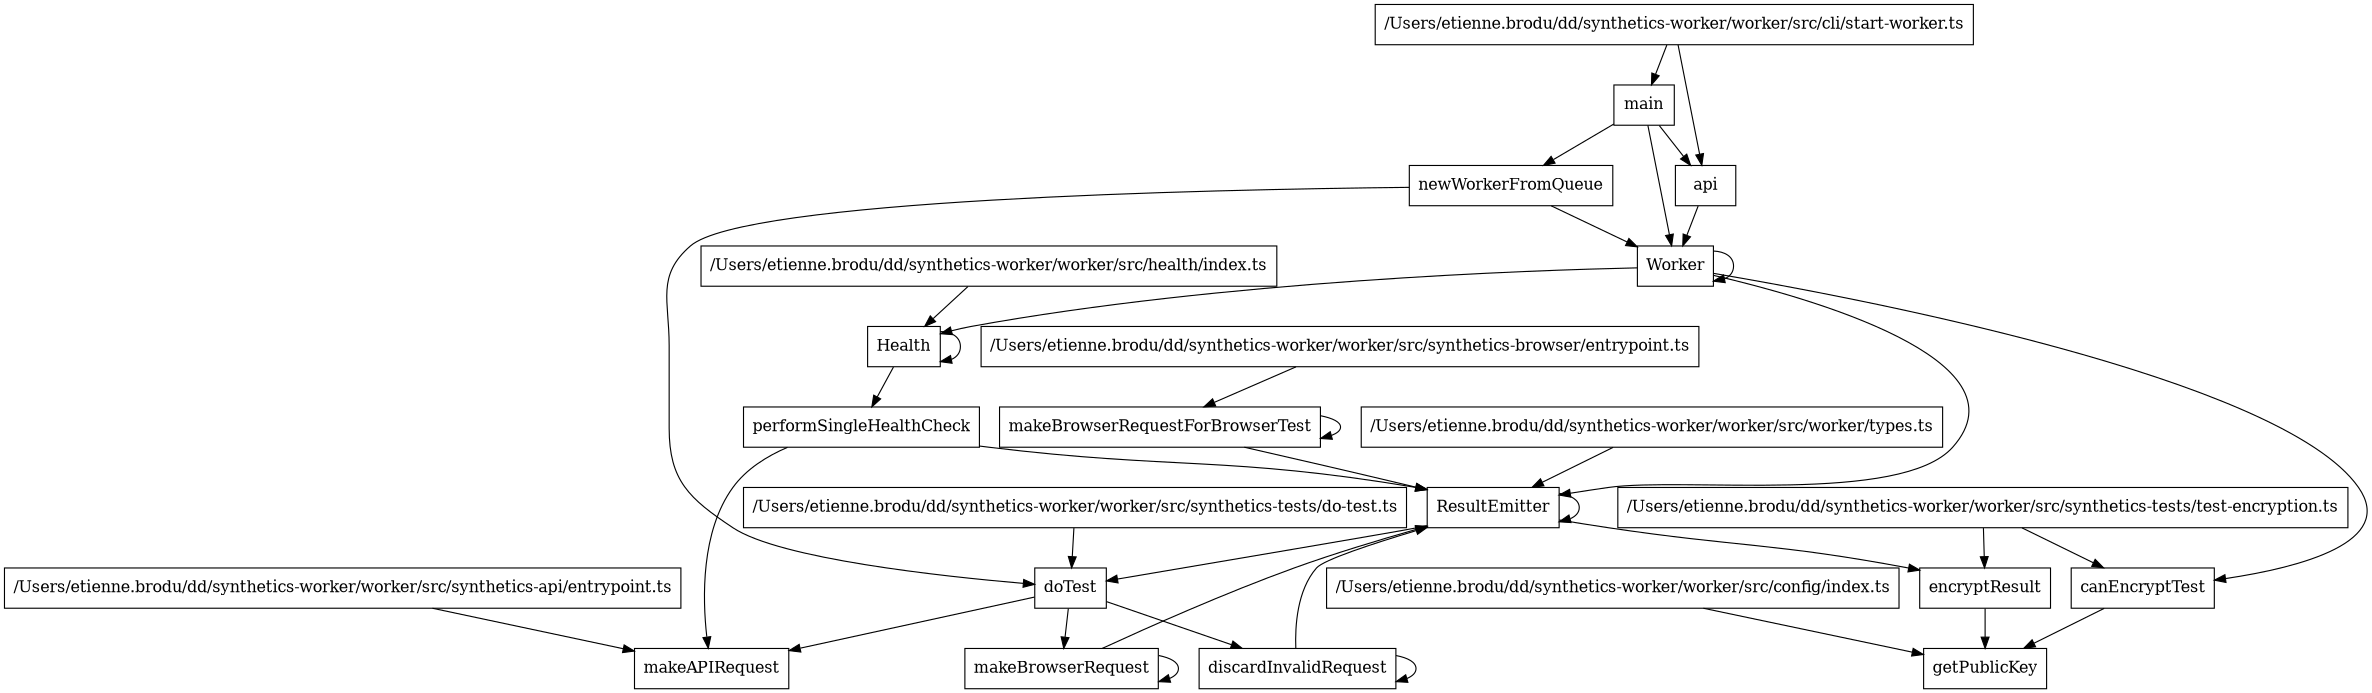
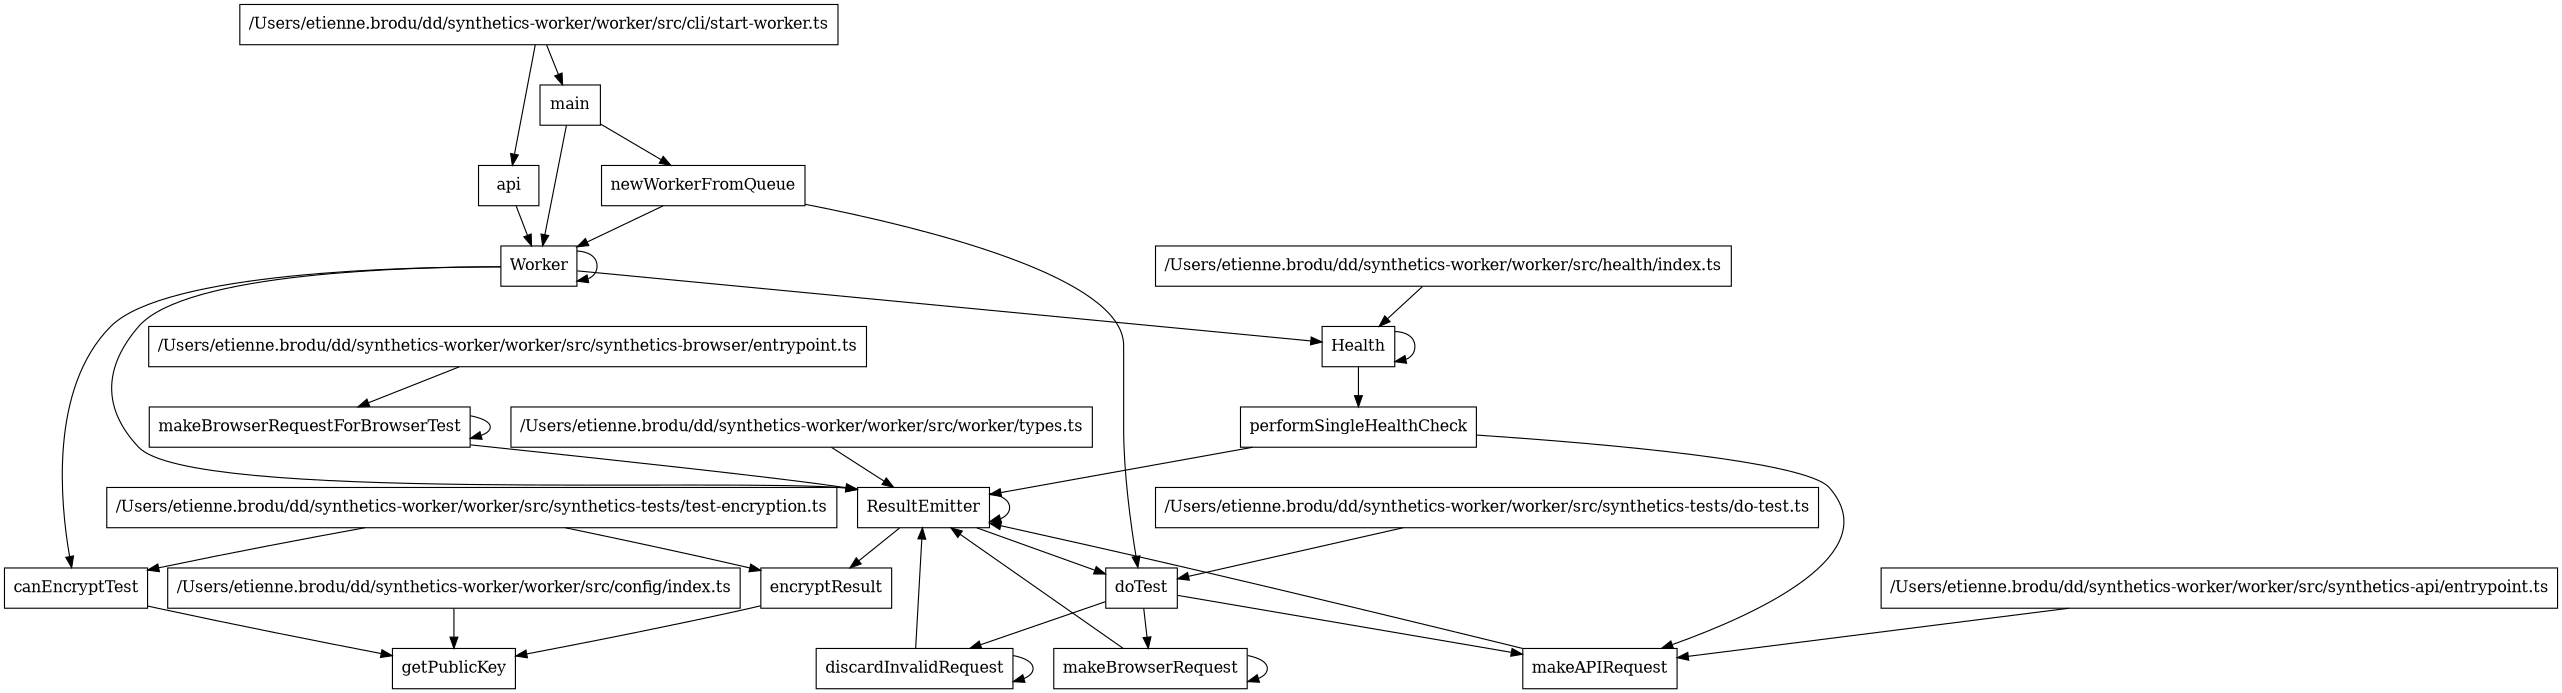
(1671, 141) -> none
none -> (1262, 586)
